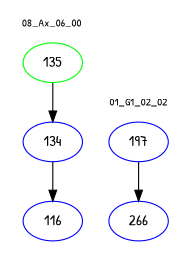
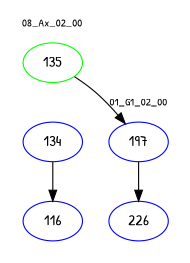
(52, 24) -> (52, 24)
(53, 97) -> (107, 103)
(139, 103) -> (139, 103)
(139, 221) -> (139, 221)
